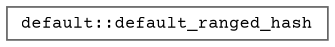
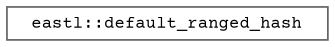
(167, 23) -> (167, 23)
